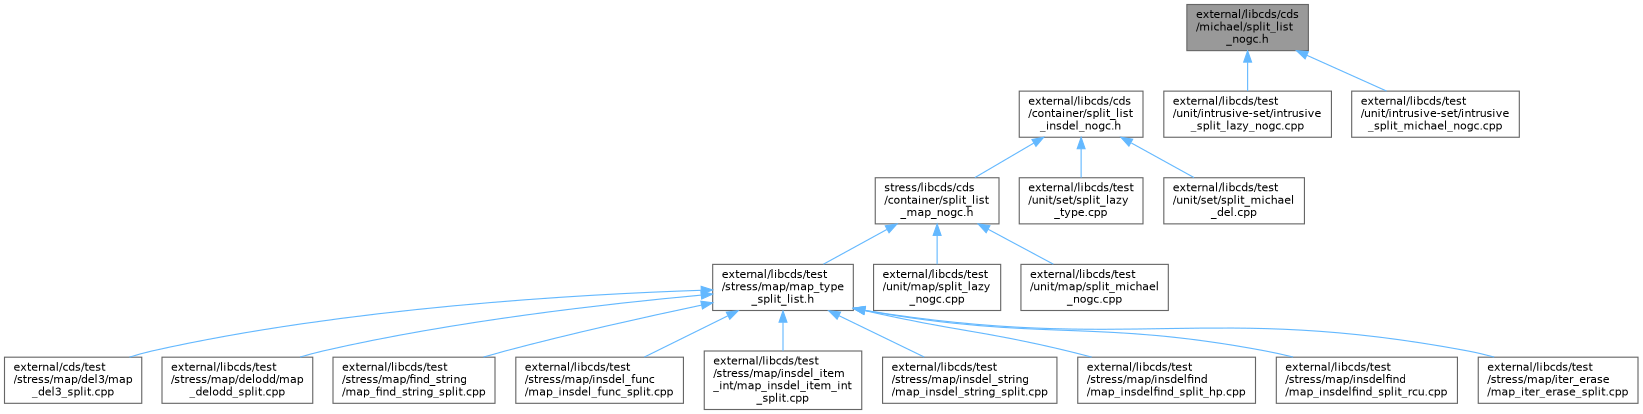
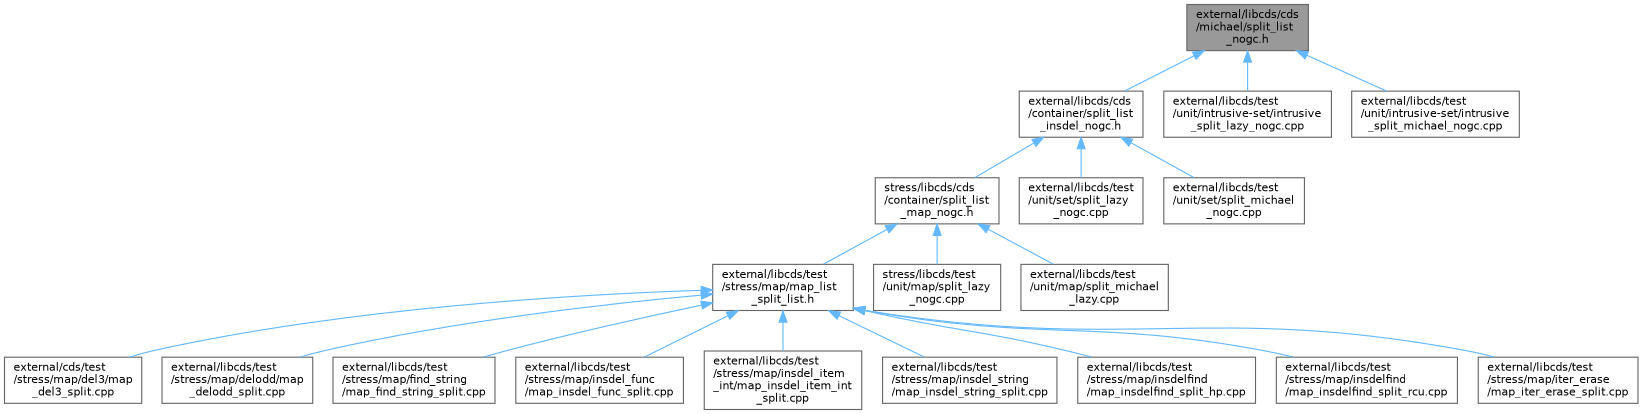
none -> (1159, 73)
(1081, 201) -> (1081, 201)
(1234, 201) -> (1234, 201)
(783, 287) -> (783, 287)
(937, 287) -> (937, 287)
(1095, 287) -> (1095, 287)
